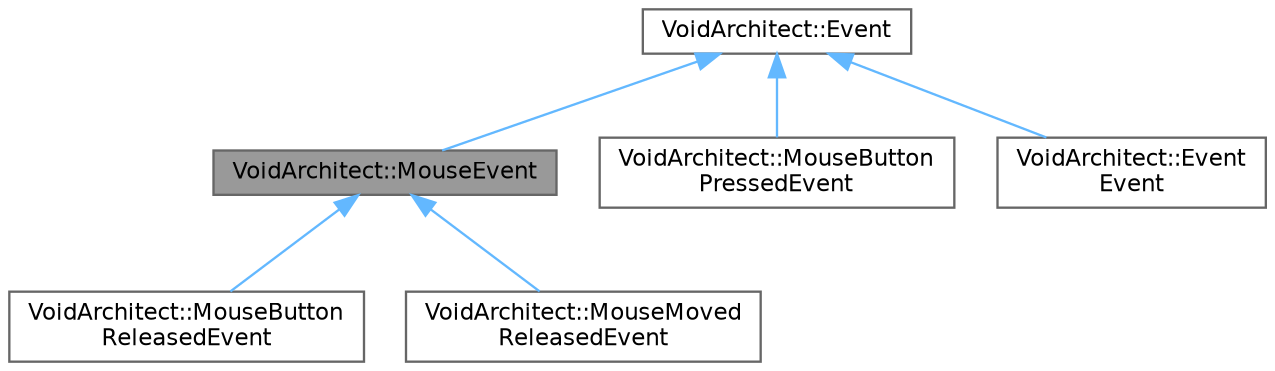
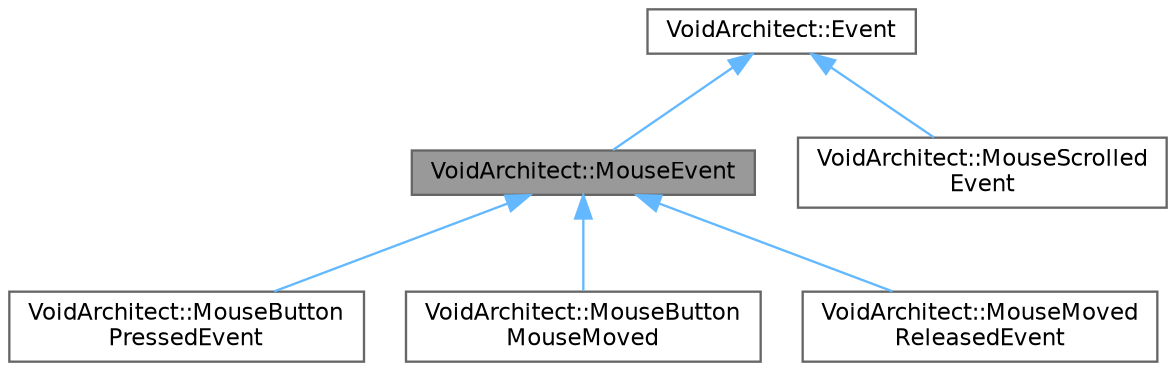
(777, 108) -> (391, 247)
(1132, 173) -> (982, 173)
(187, 327) -> (583, 327)
